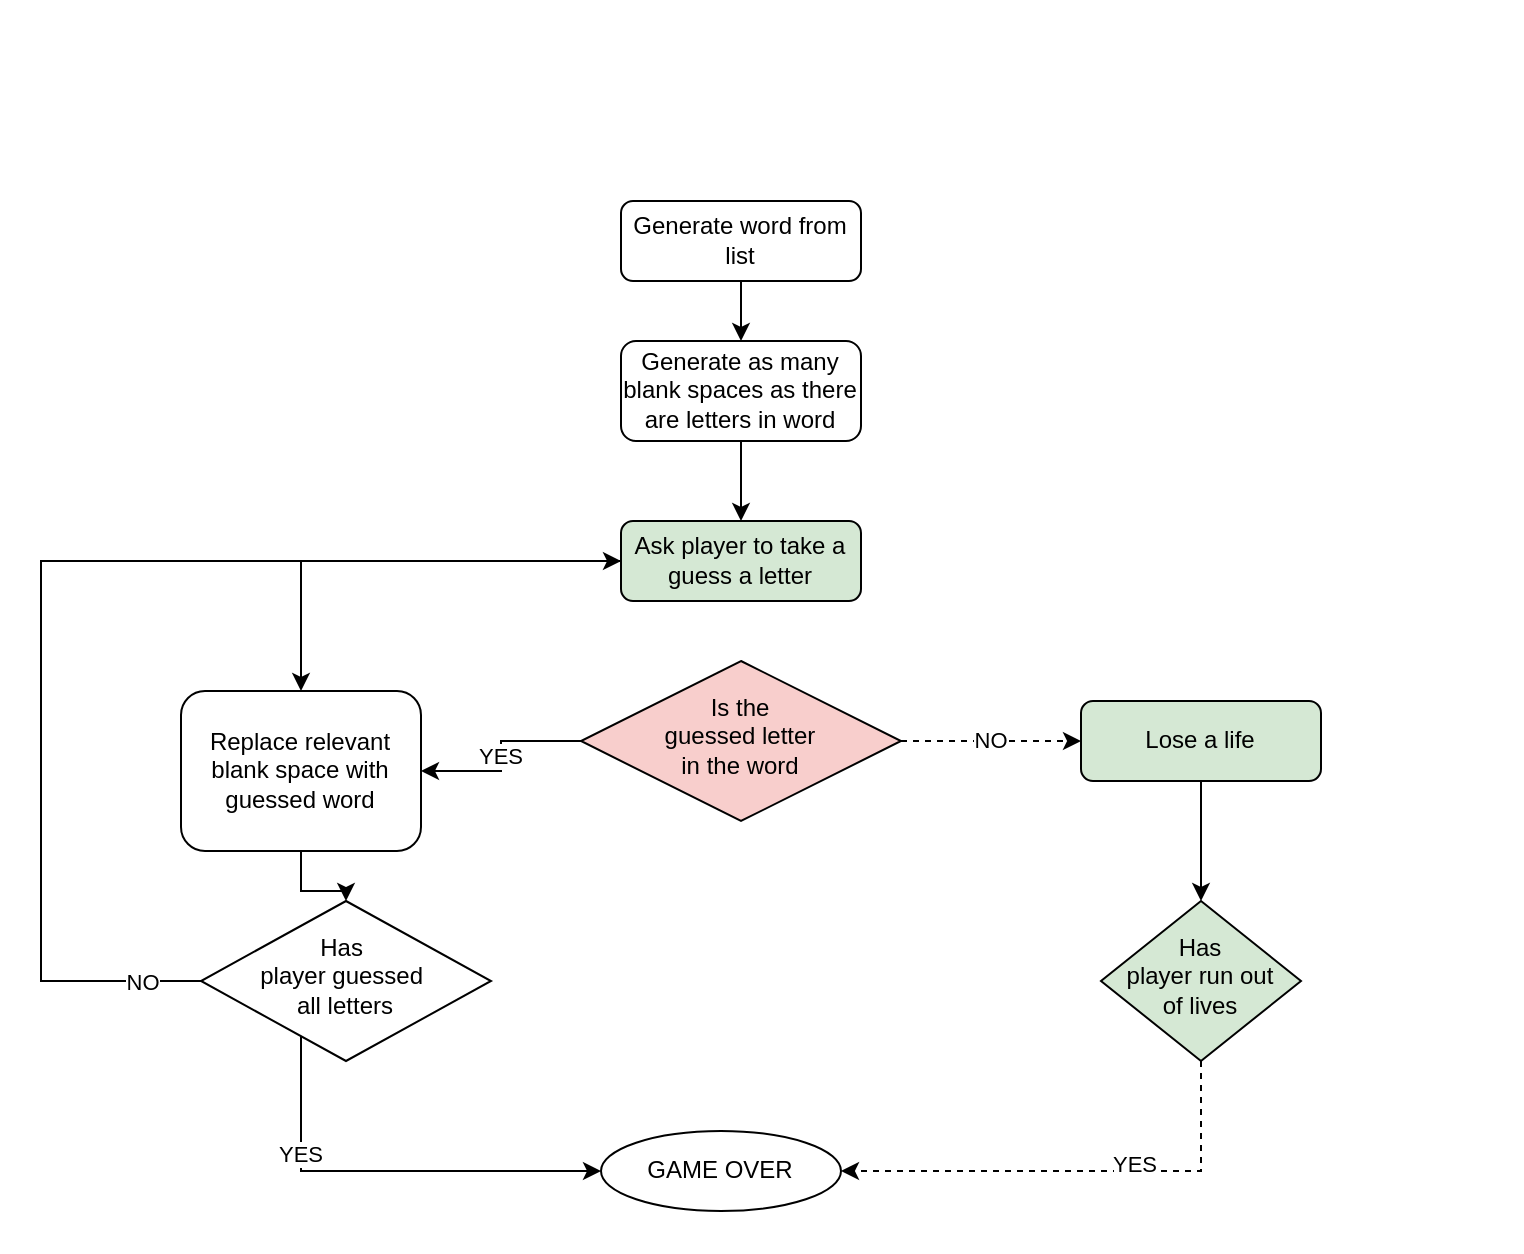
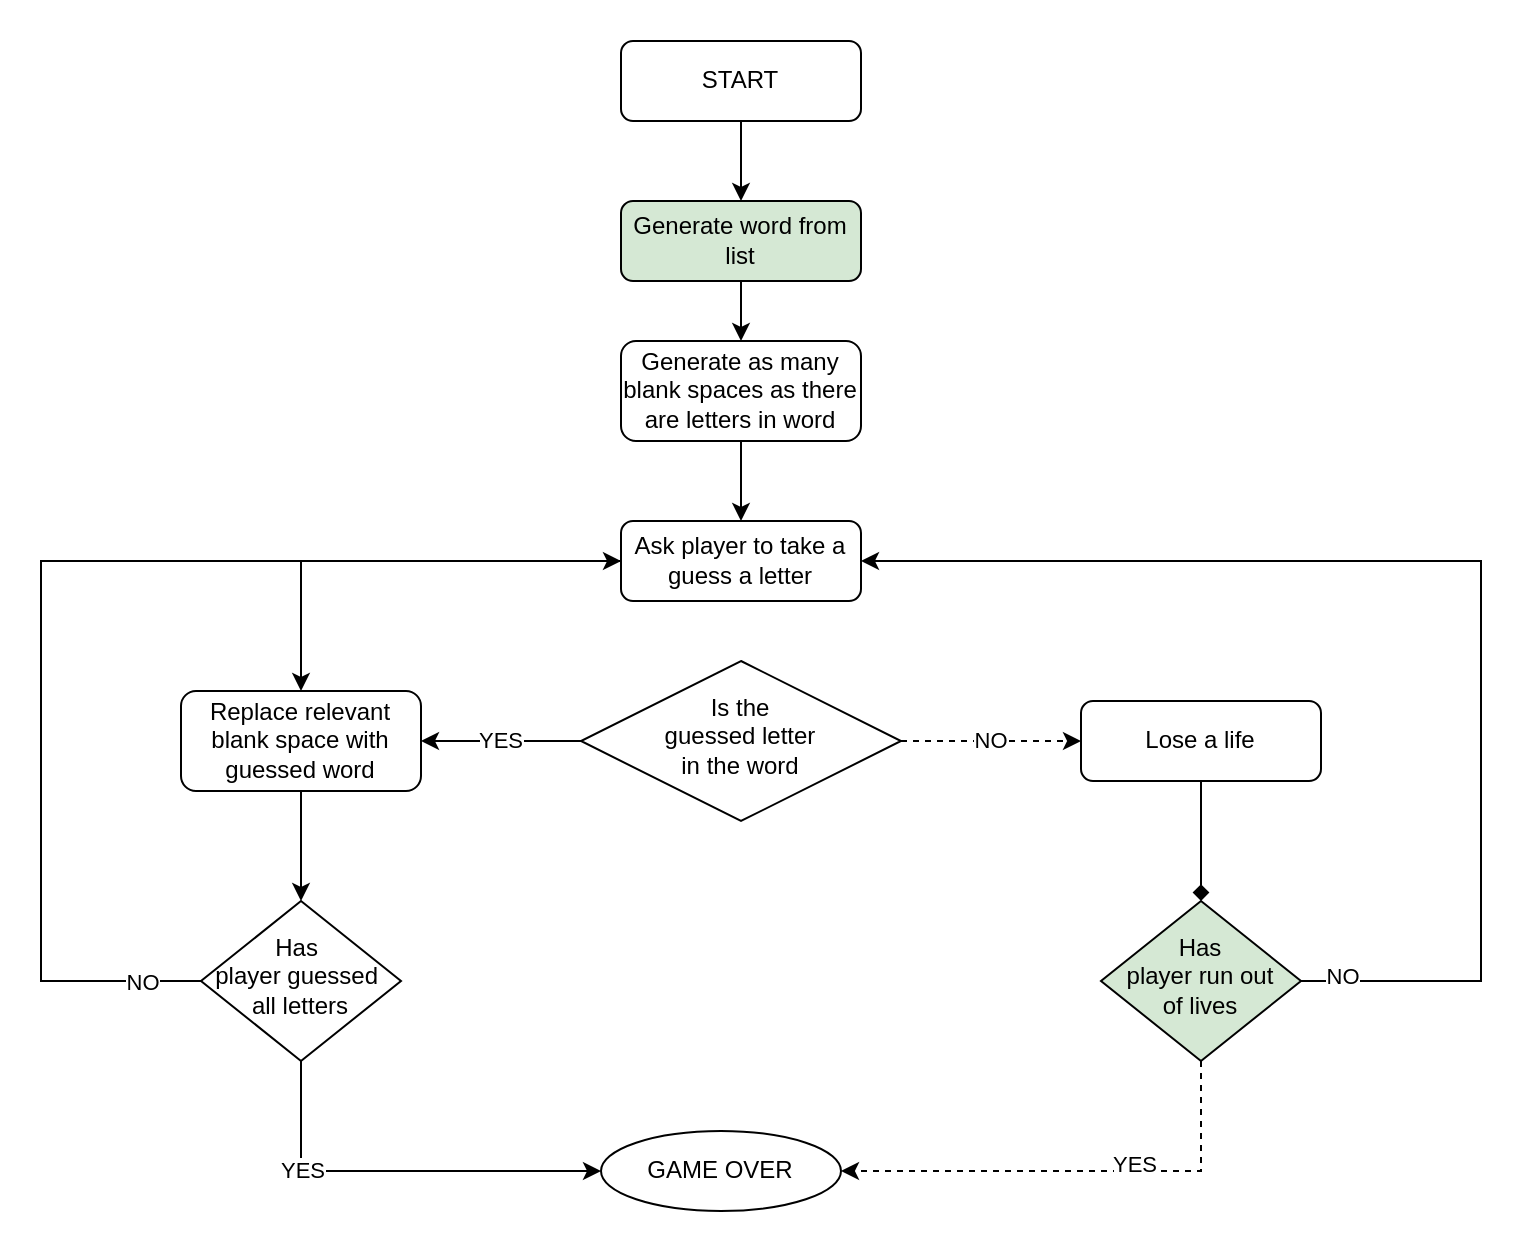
none -> (741, 81)
none -> (741, 154)
(741, 241) -> (741, 241)
(741, 561) -> (741, 561)
none -> (1478, 561)
(741, 741) -> (741, 741)
(1201, 741) -> (1201, 741)
(301, 771) -> (301, 741)
(1201, 886) -> (1201, 885)
(346, 981) -> (301, 981)
